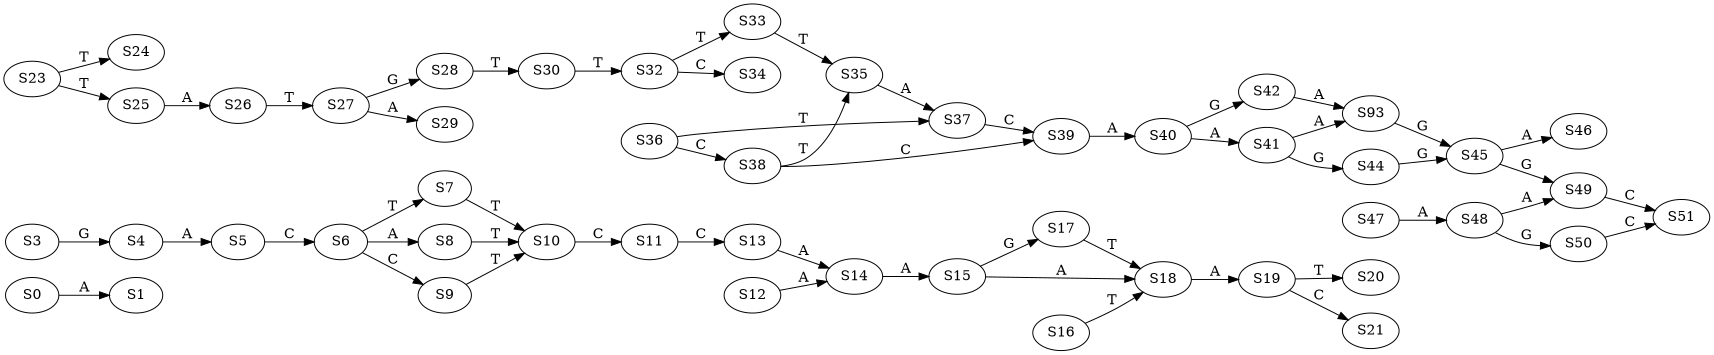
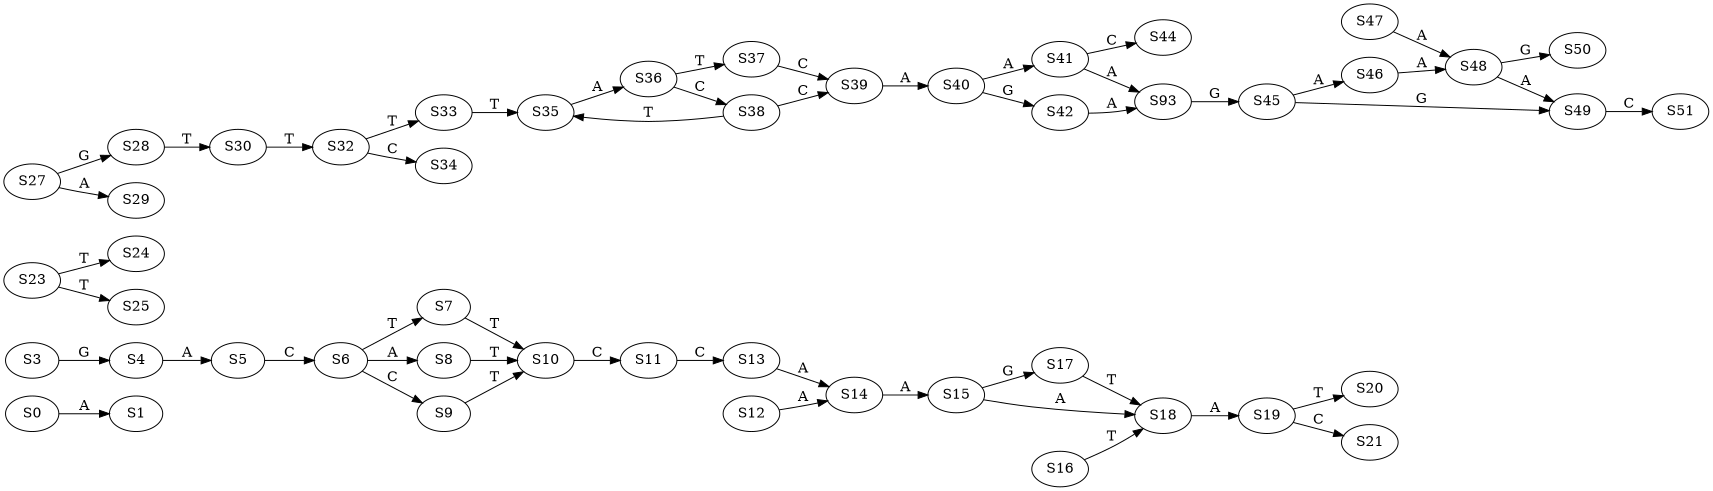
none -> (1417, 71)
(901, 96) -> (592, 97)
(238, 106) -> none
(1319, 158) -> (1112, 41)
(1418, 162) -> none
(1625, 232) -> none
